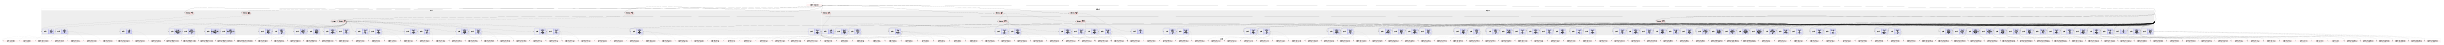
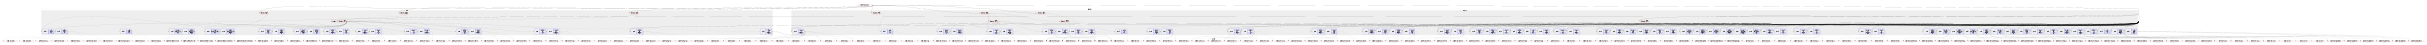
(990, 41) -> none
